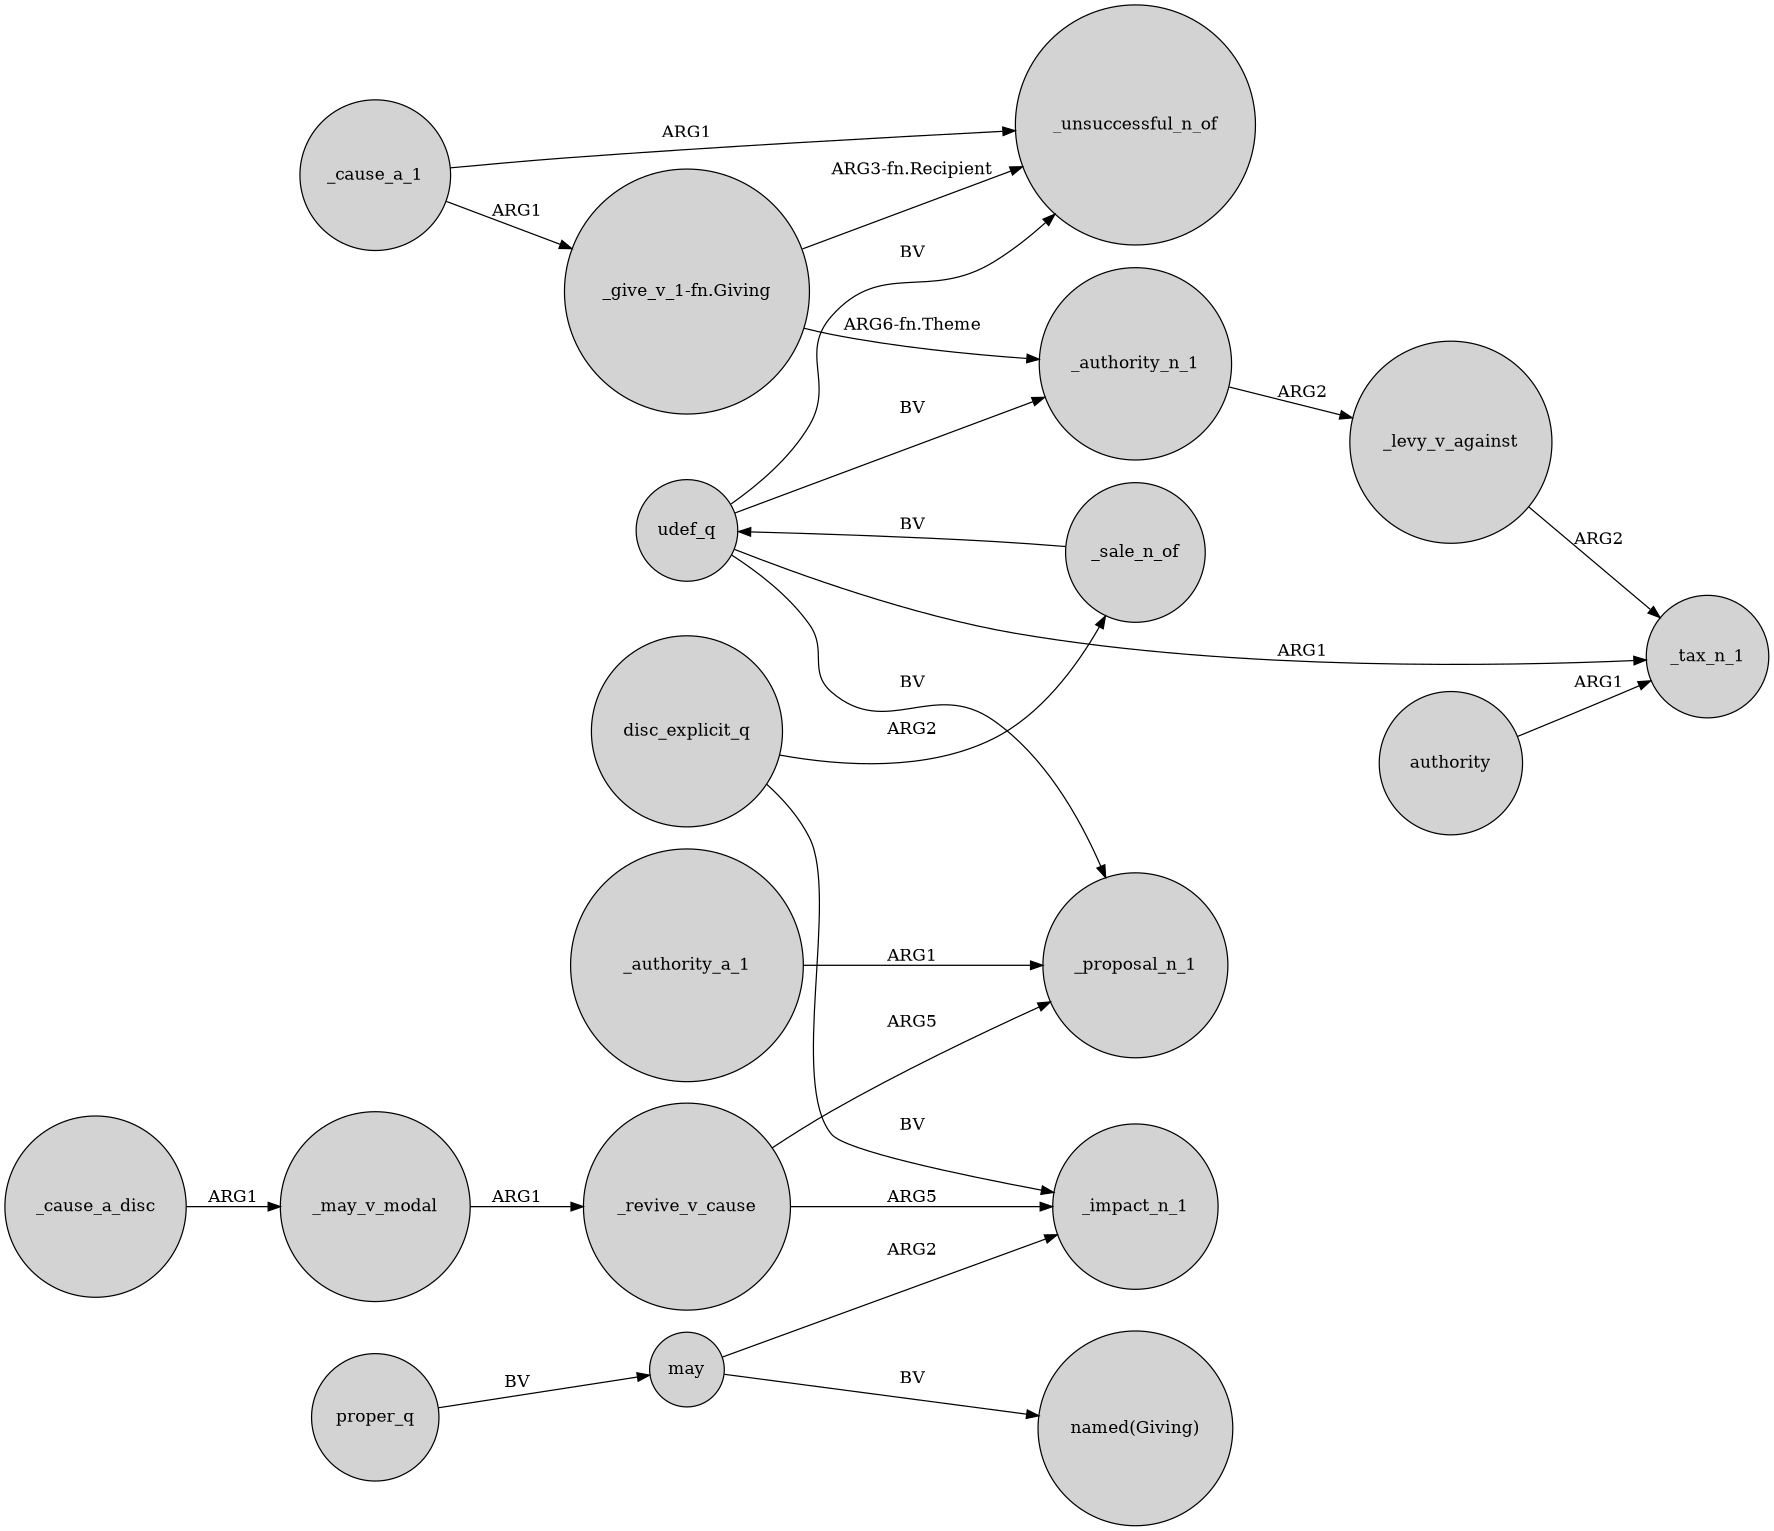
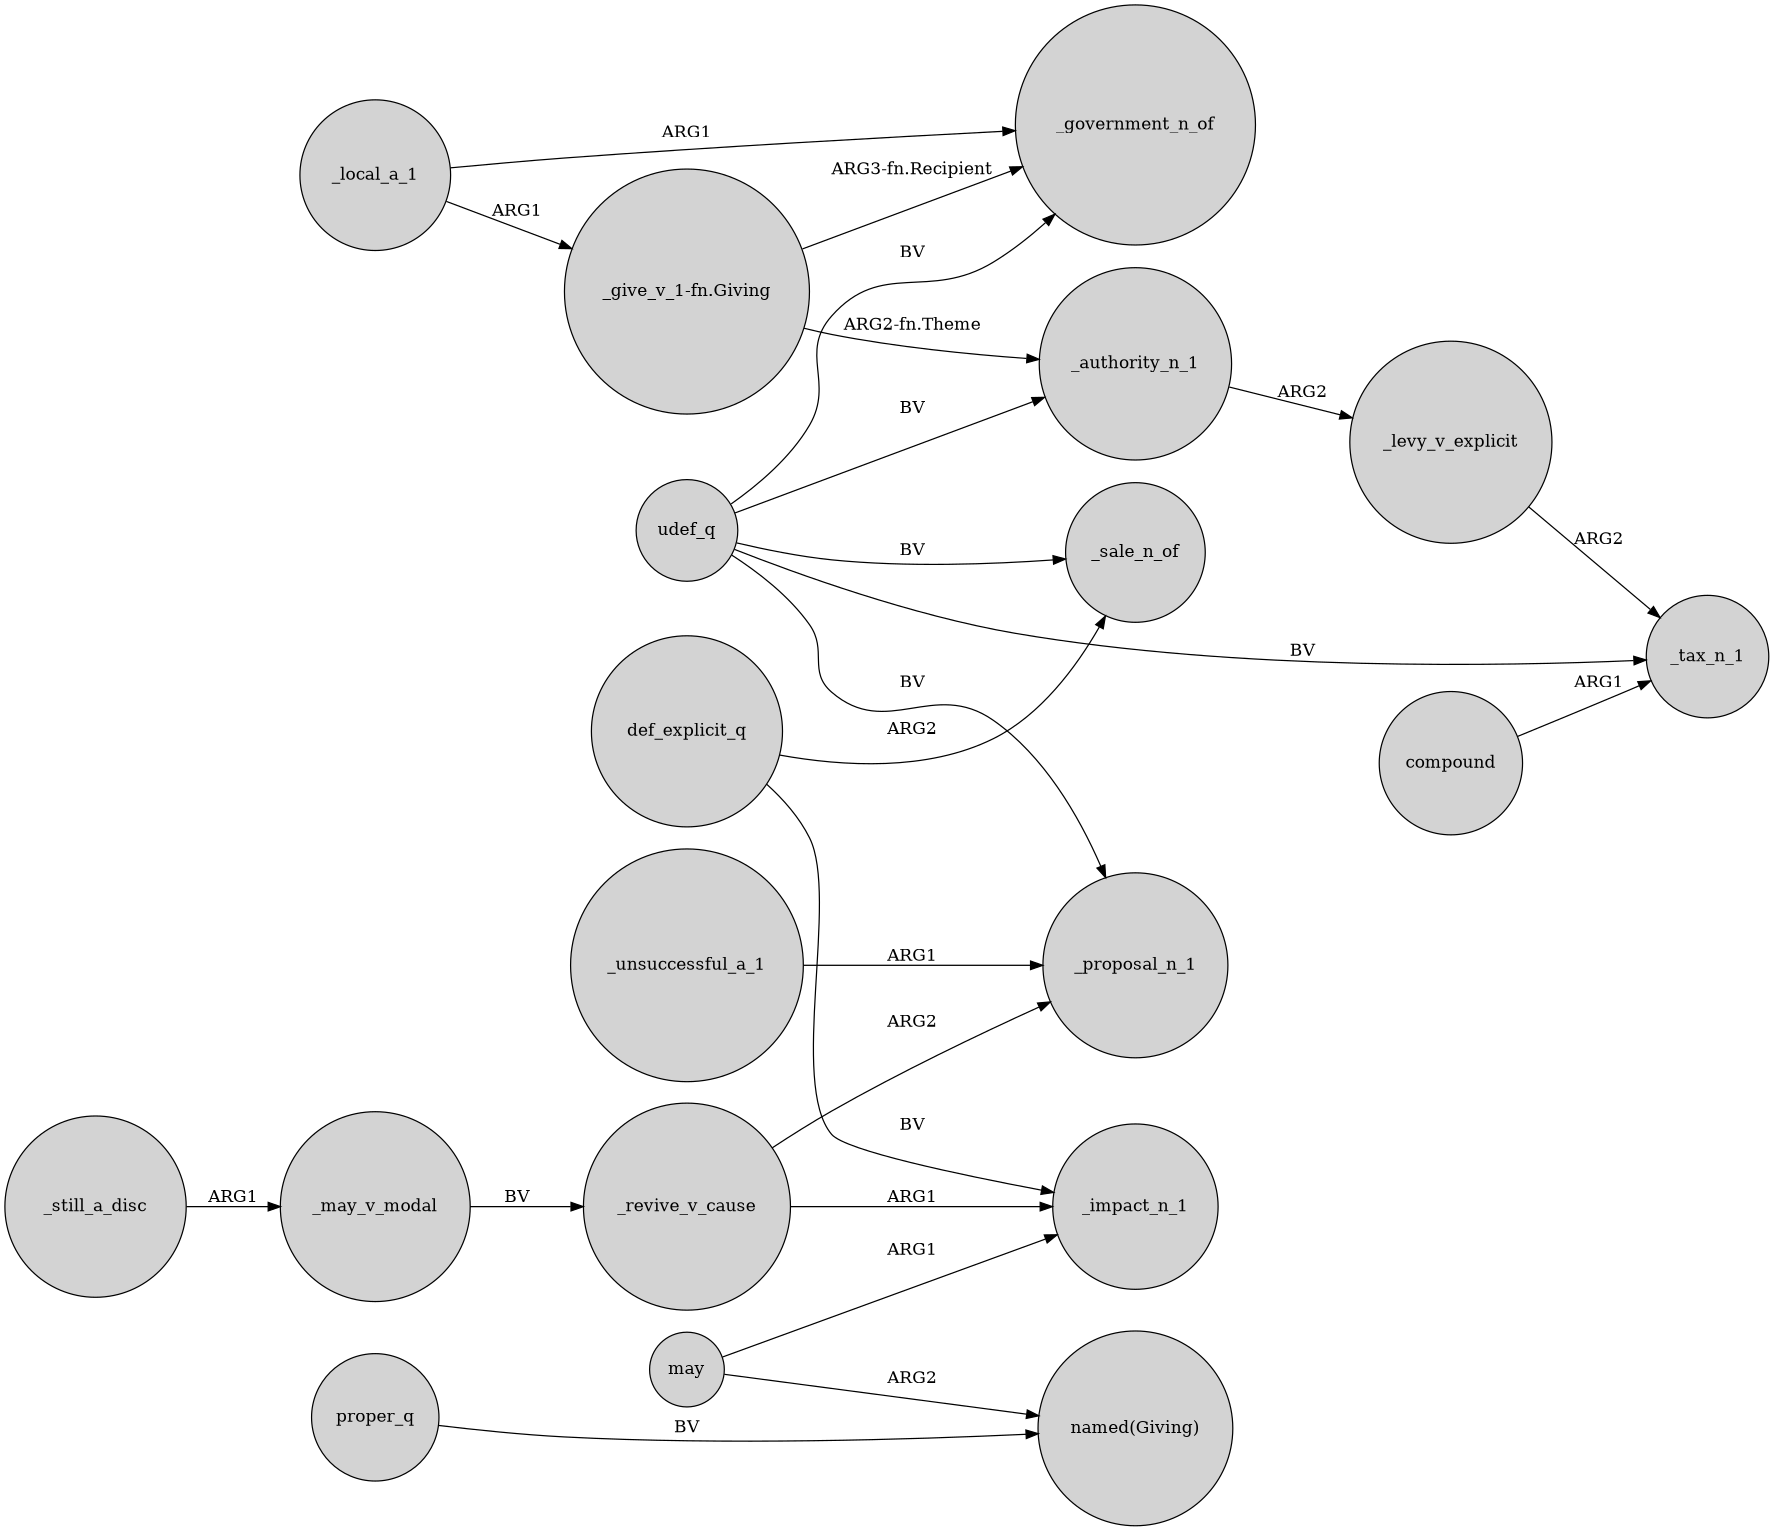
(1135, 125) -> (1135, 125)
(375, 175) -> (375, 175)
(912, 325) -> (912, 325)
(1451, 442) -> (1451, 442)
(908, 537) -> (894, 564)
(1303, 651) -> (1303, 651)
(687, 731) -> (687, 731)
(1451, 763) -> (1451, 763)
(687, 965) -> (687, 965)
(912, 1022) -> (912, 1022)
(517, 1197) -> (517, 1197)
(912, 1197) -> (912, 1197)
(96, 1207) -> (96, 1207)
(912, 1250) -> (912, 1250)
(912, 1379) -> (912, 1379)
(538, 1392) -> (732, 1441)
